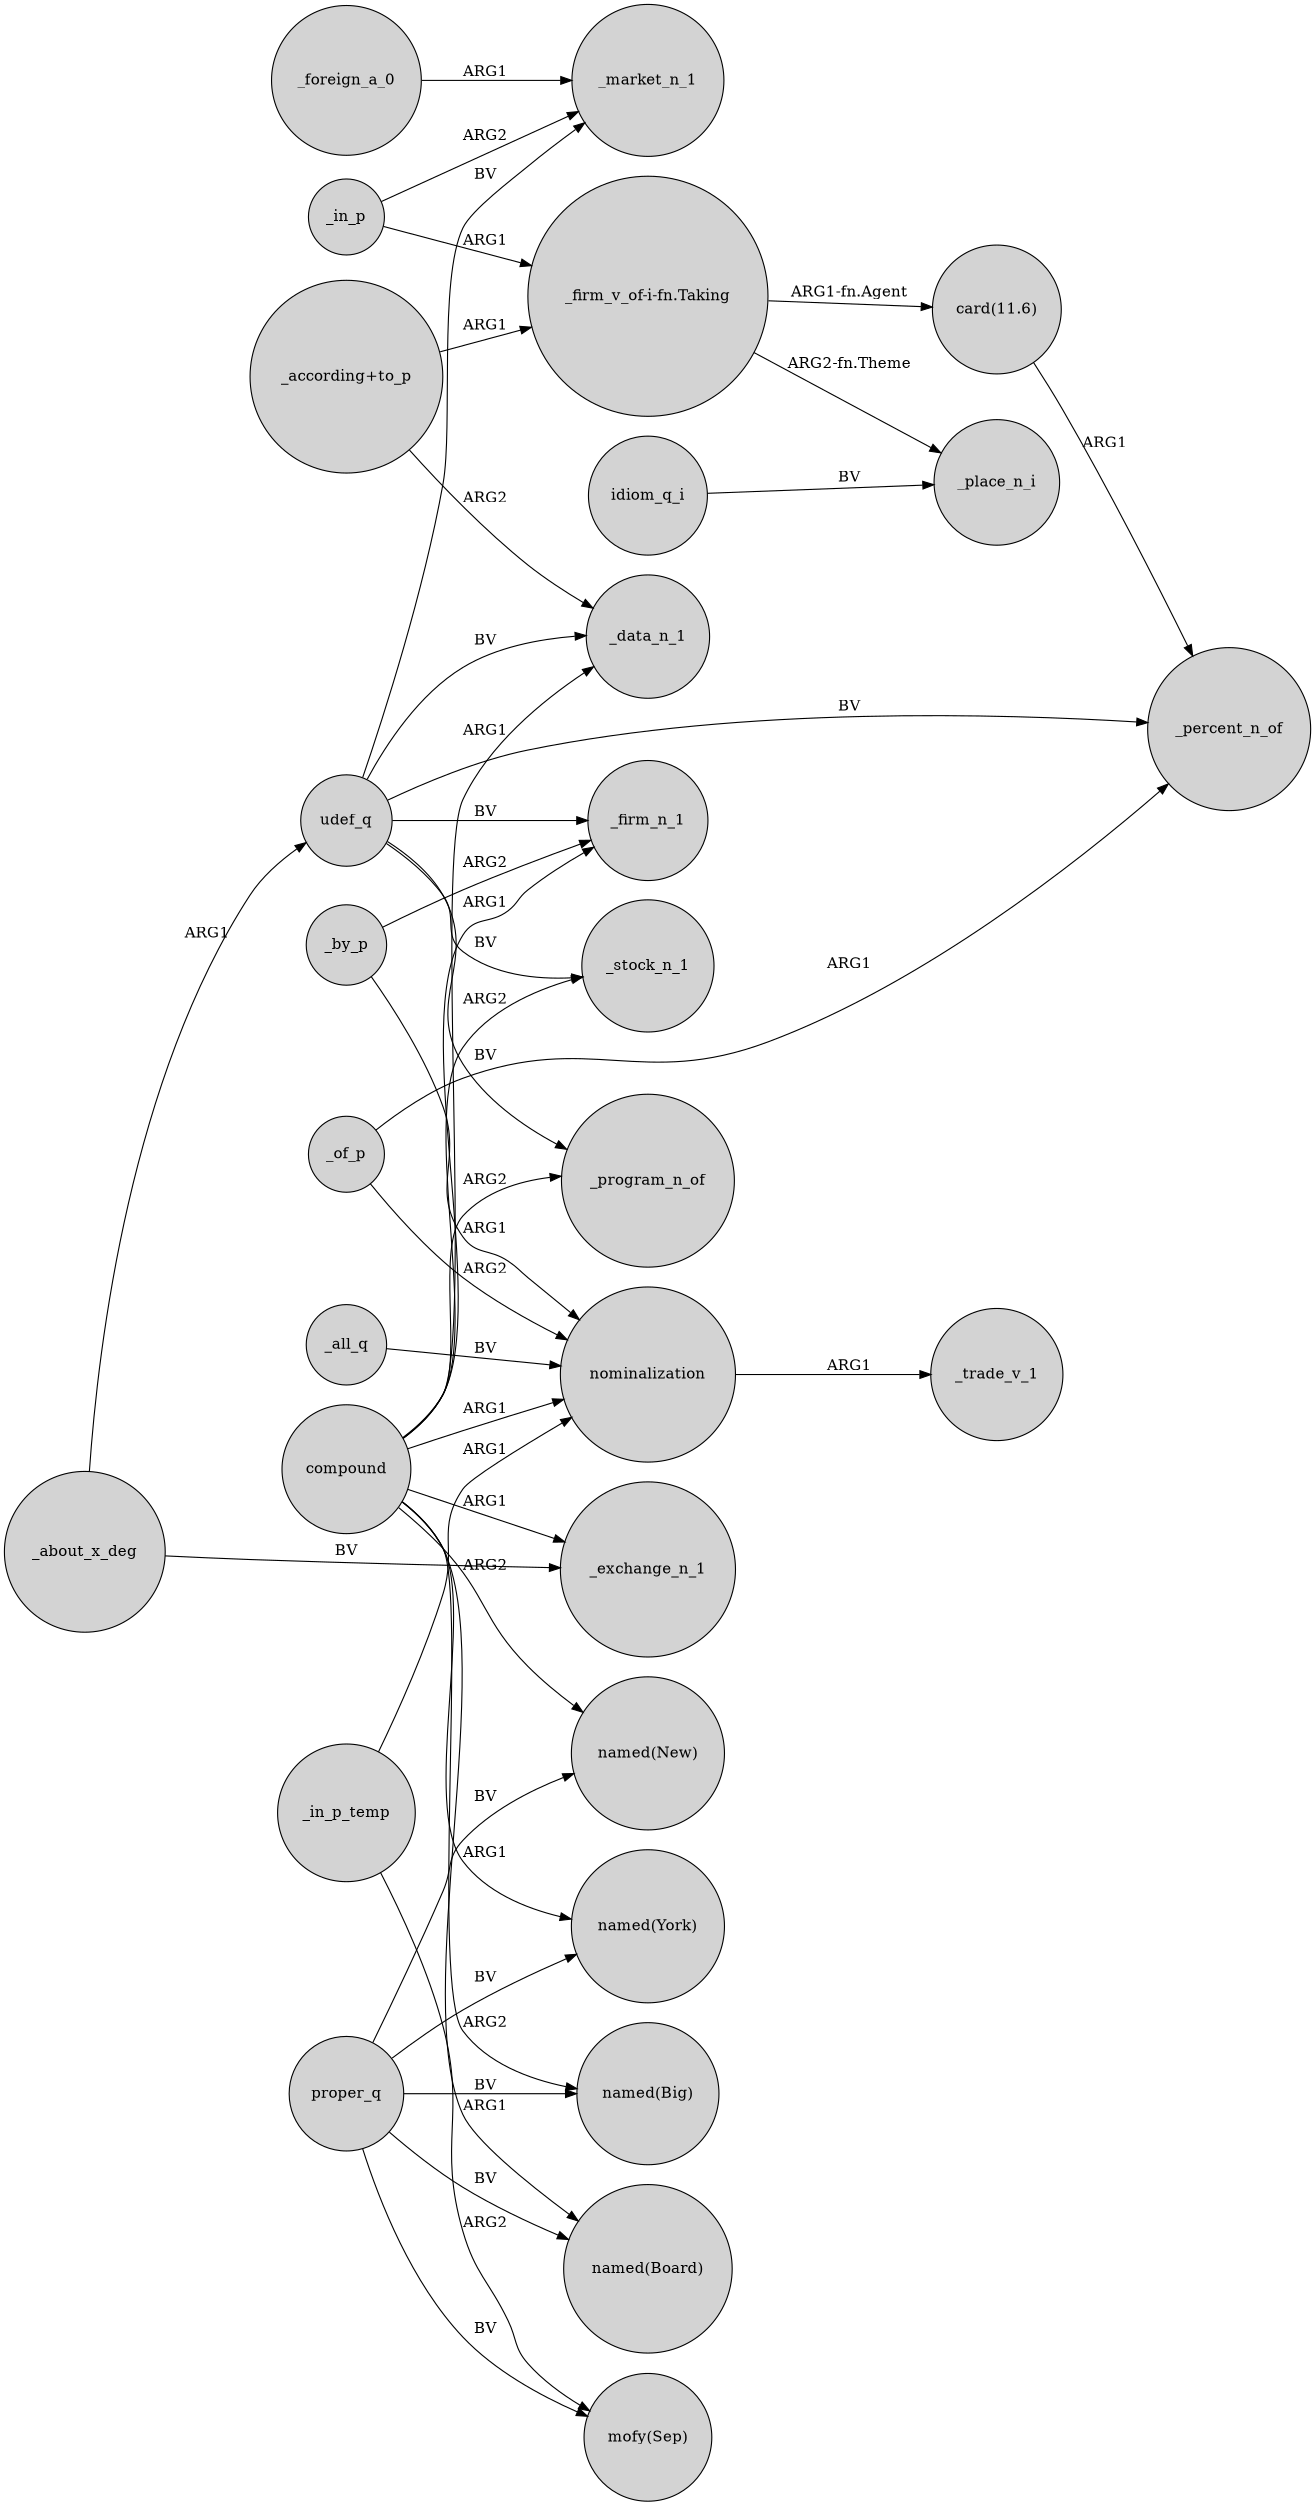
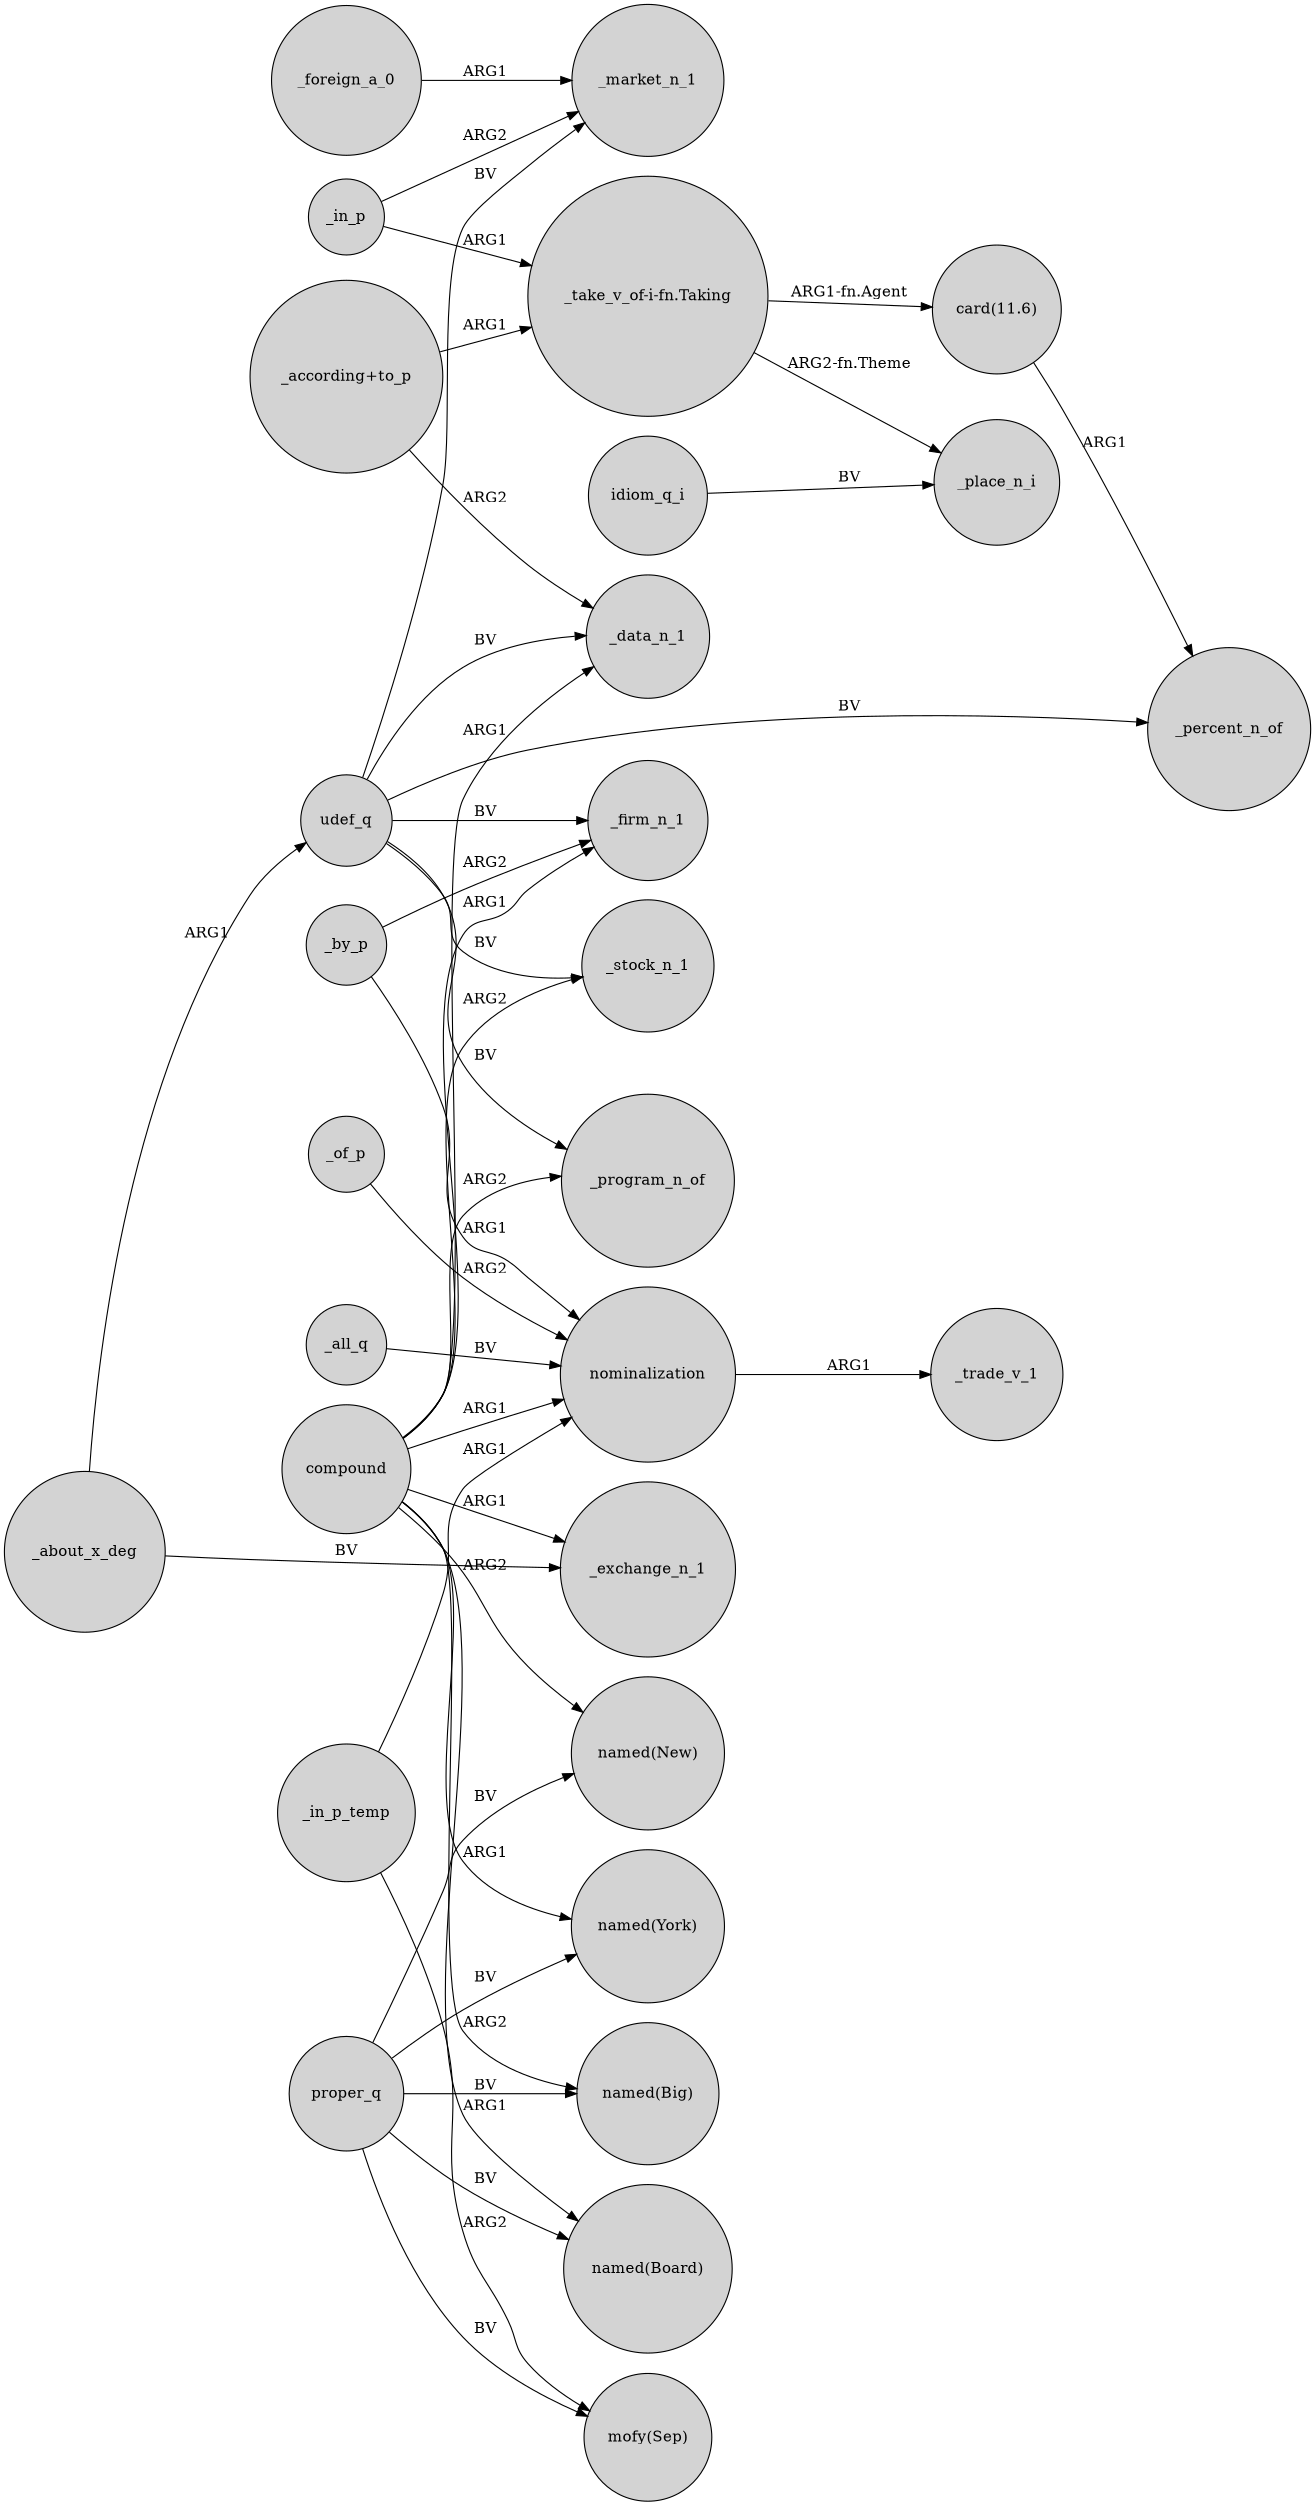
(648, 296) -> (648, 296)
(794, 1031) -> none
